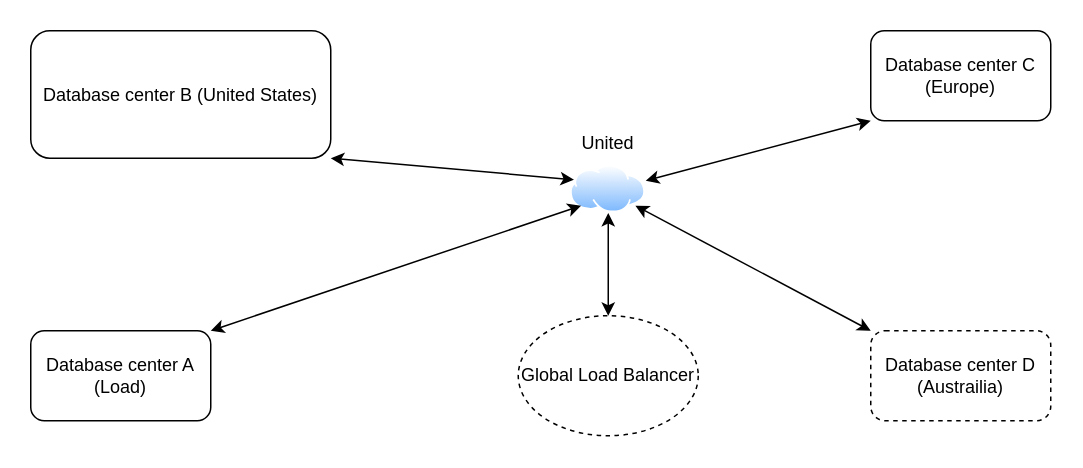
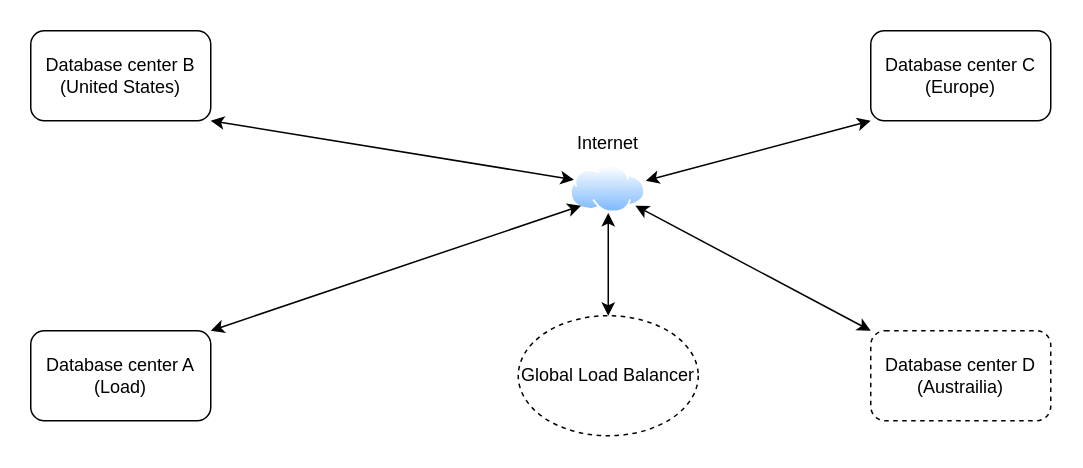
(181, 95) -> (121, 76)
(608, 143) -> (608, 143)
